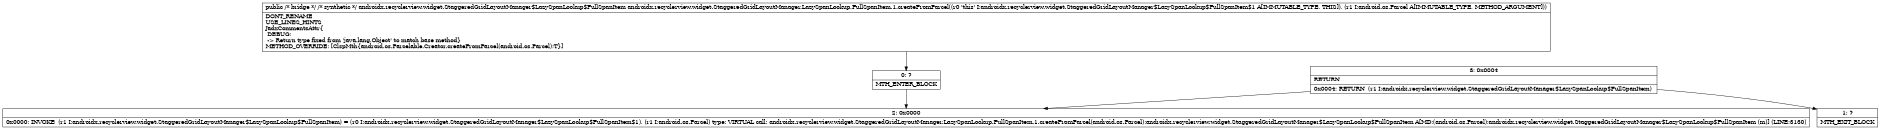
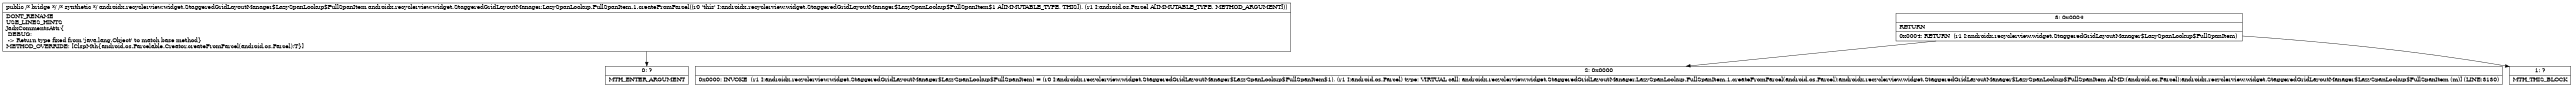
(906, 84) -> (647, 80)
(906, 97) -> none
(1847, 122) -> (2540, 80)
